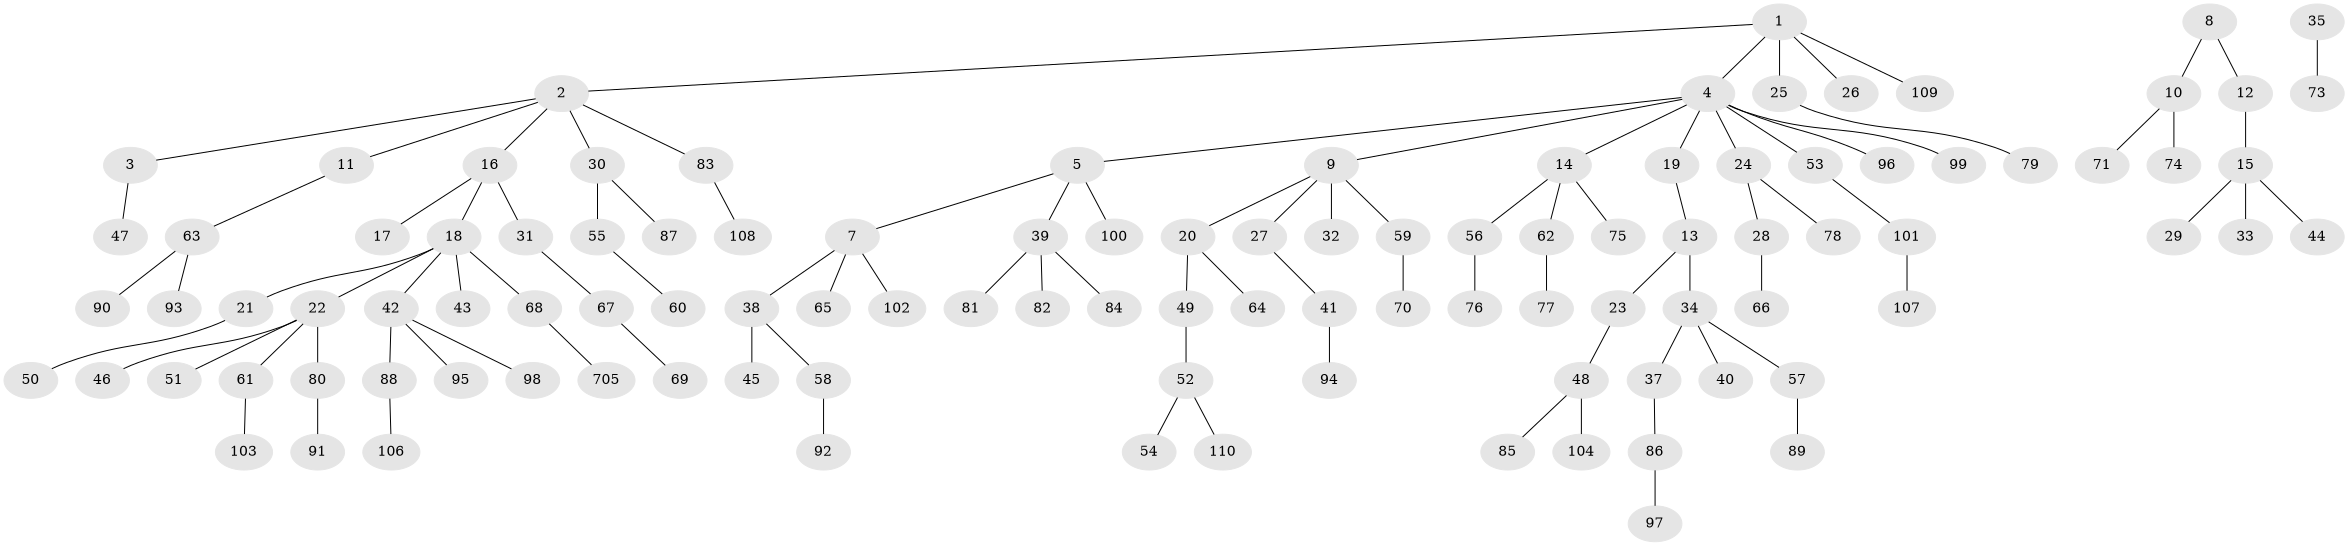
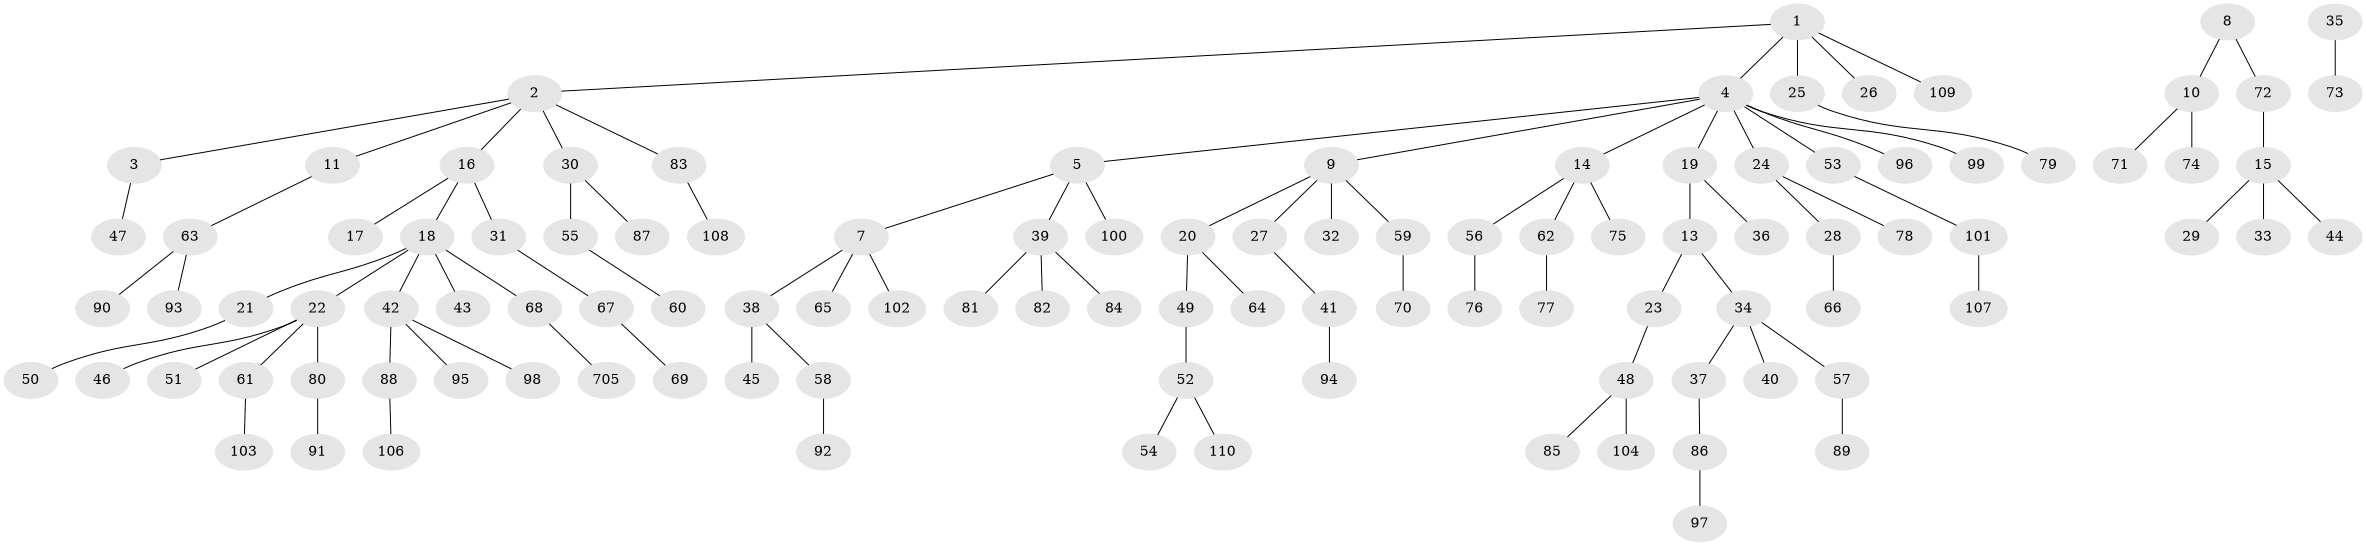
(2246, 94) -> (2264, 94)
none -> (1762, 237)
